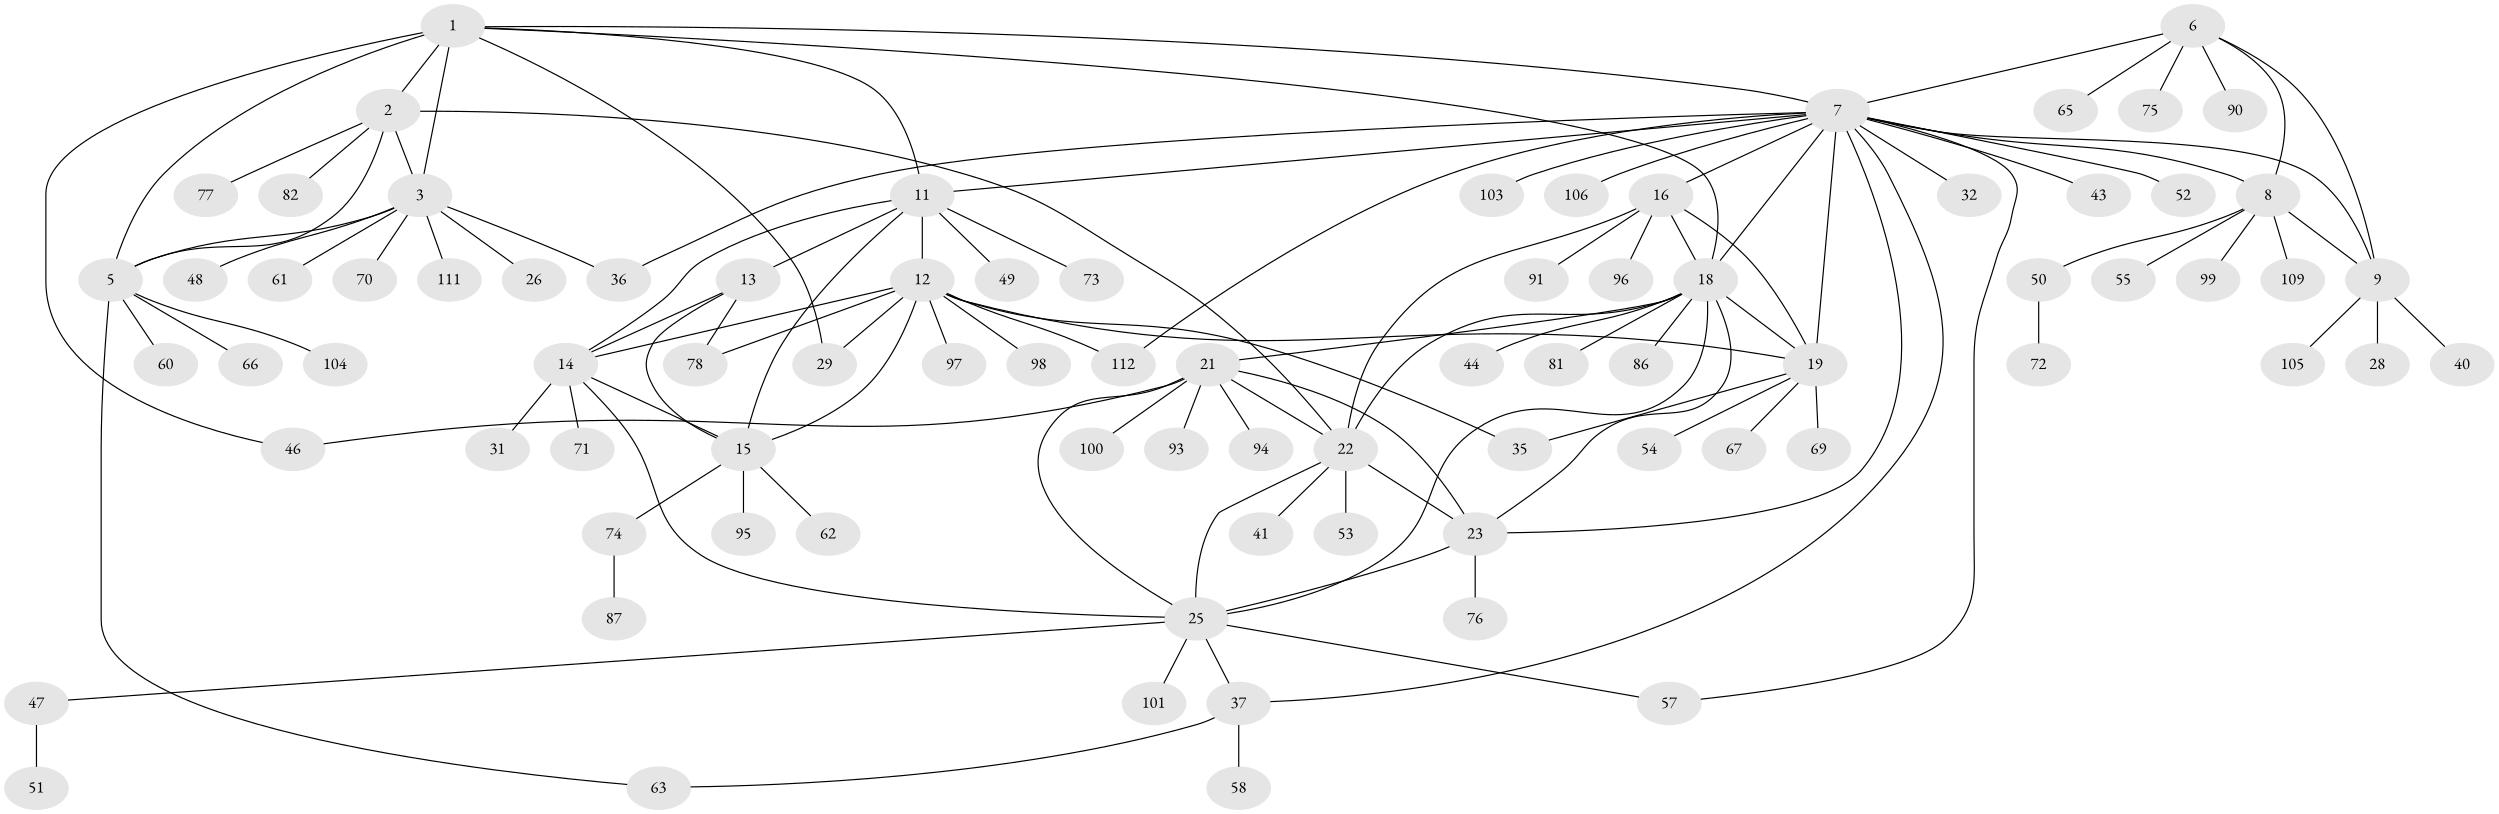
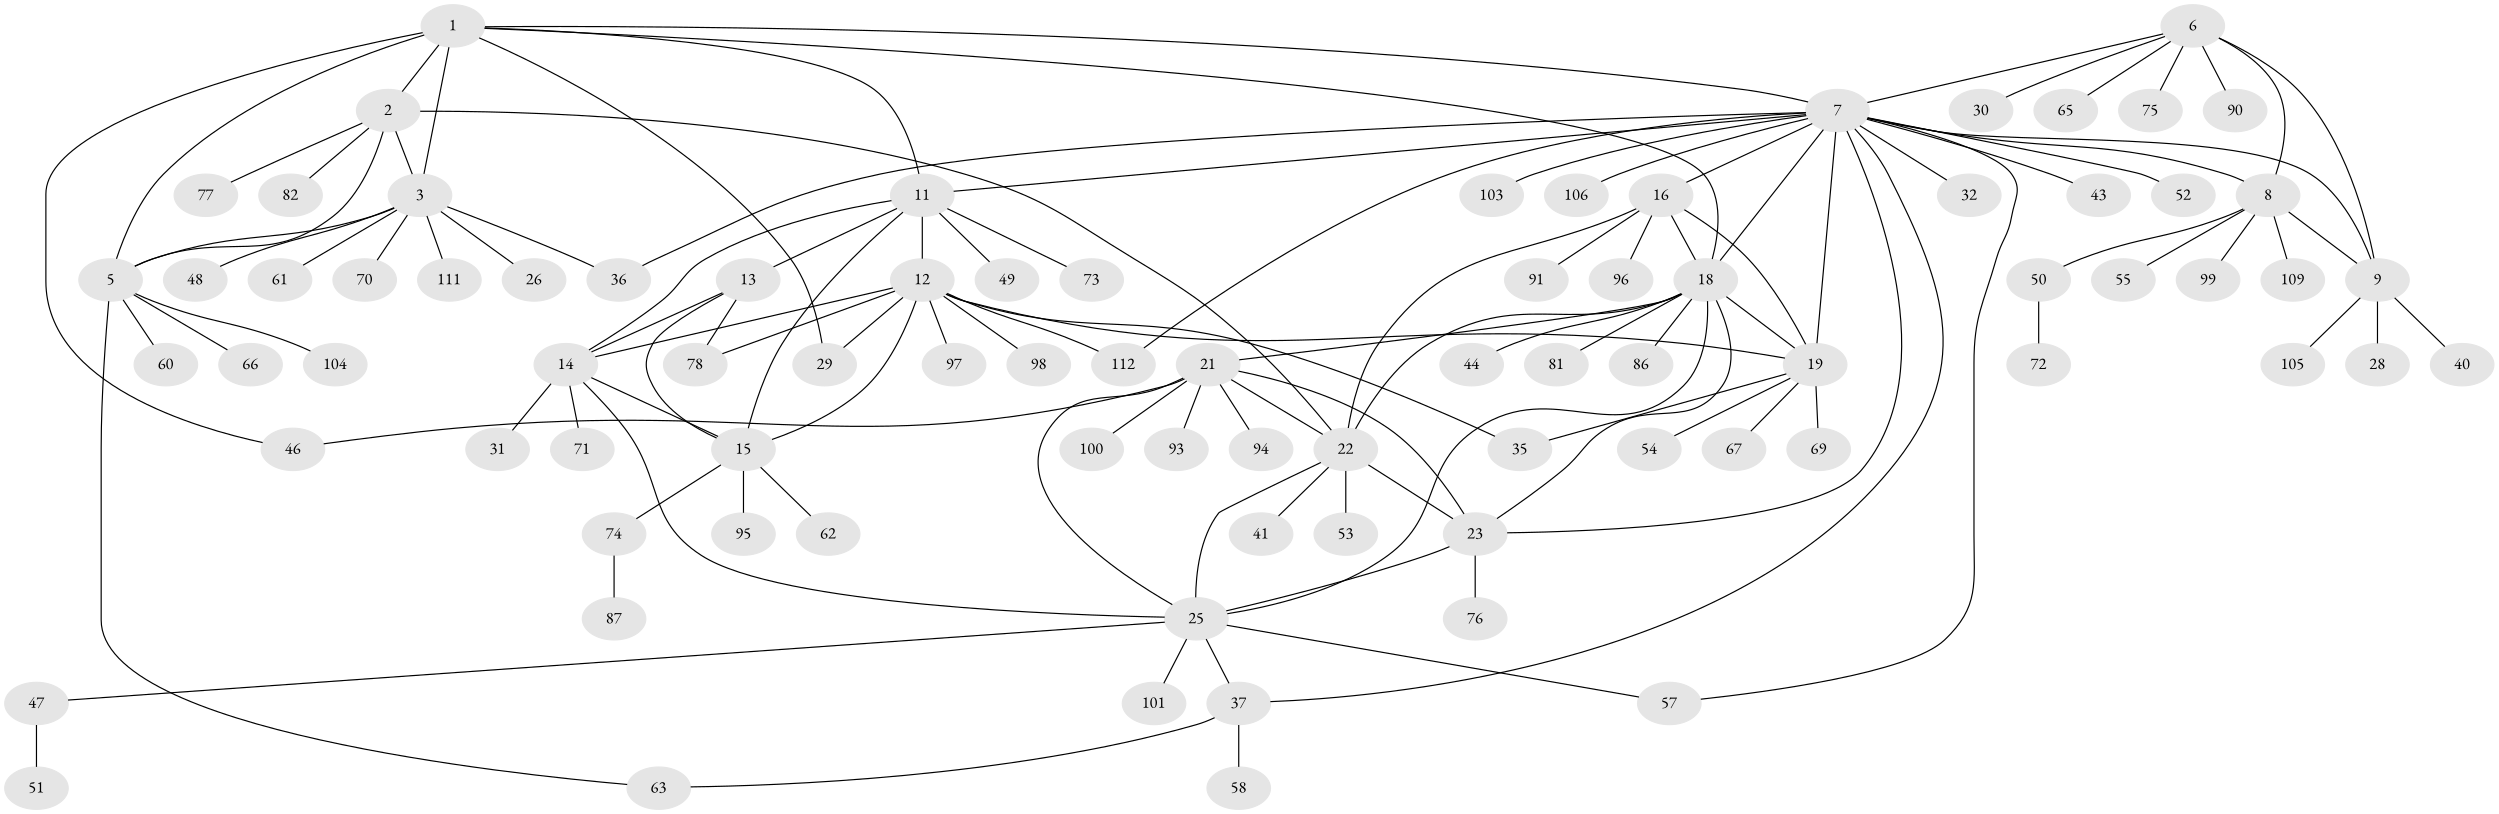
none -> (1981, 111)
